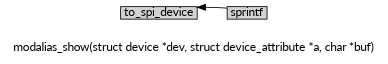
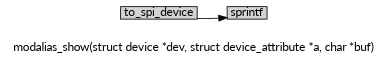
(216, 8) -> (208, 18)
